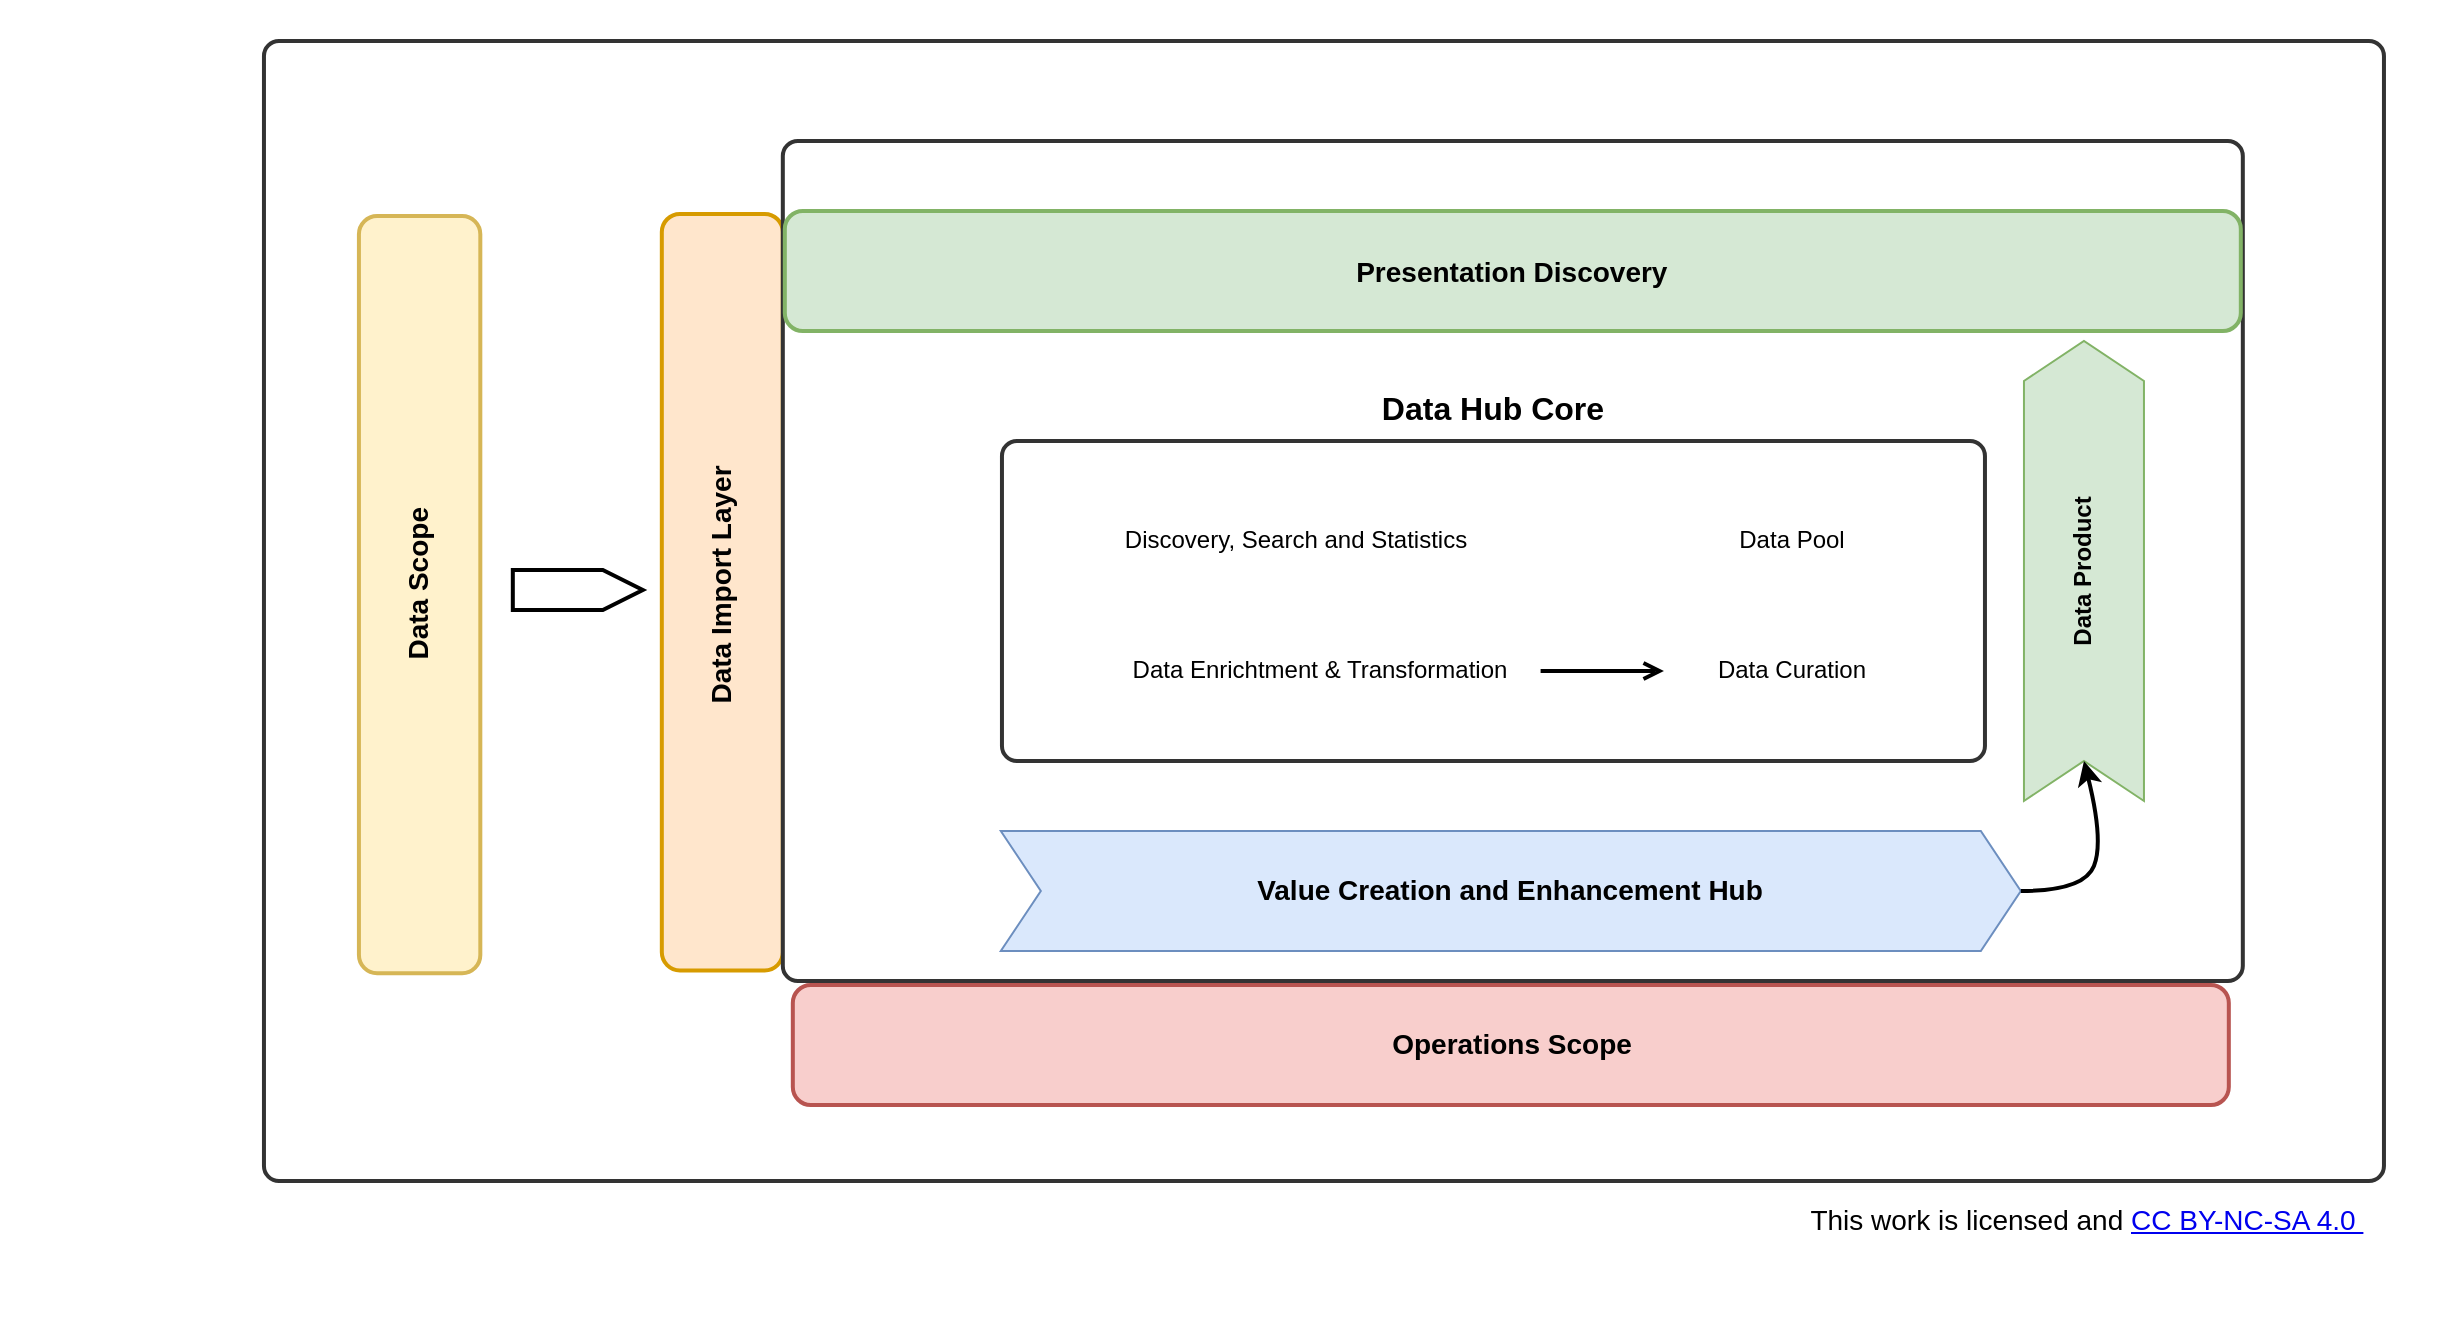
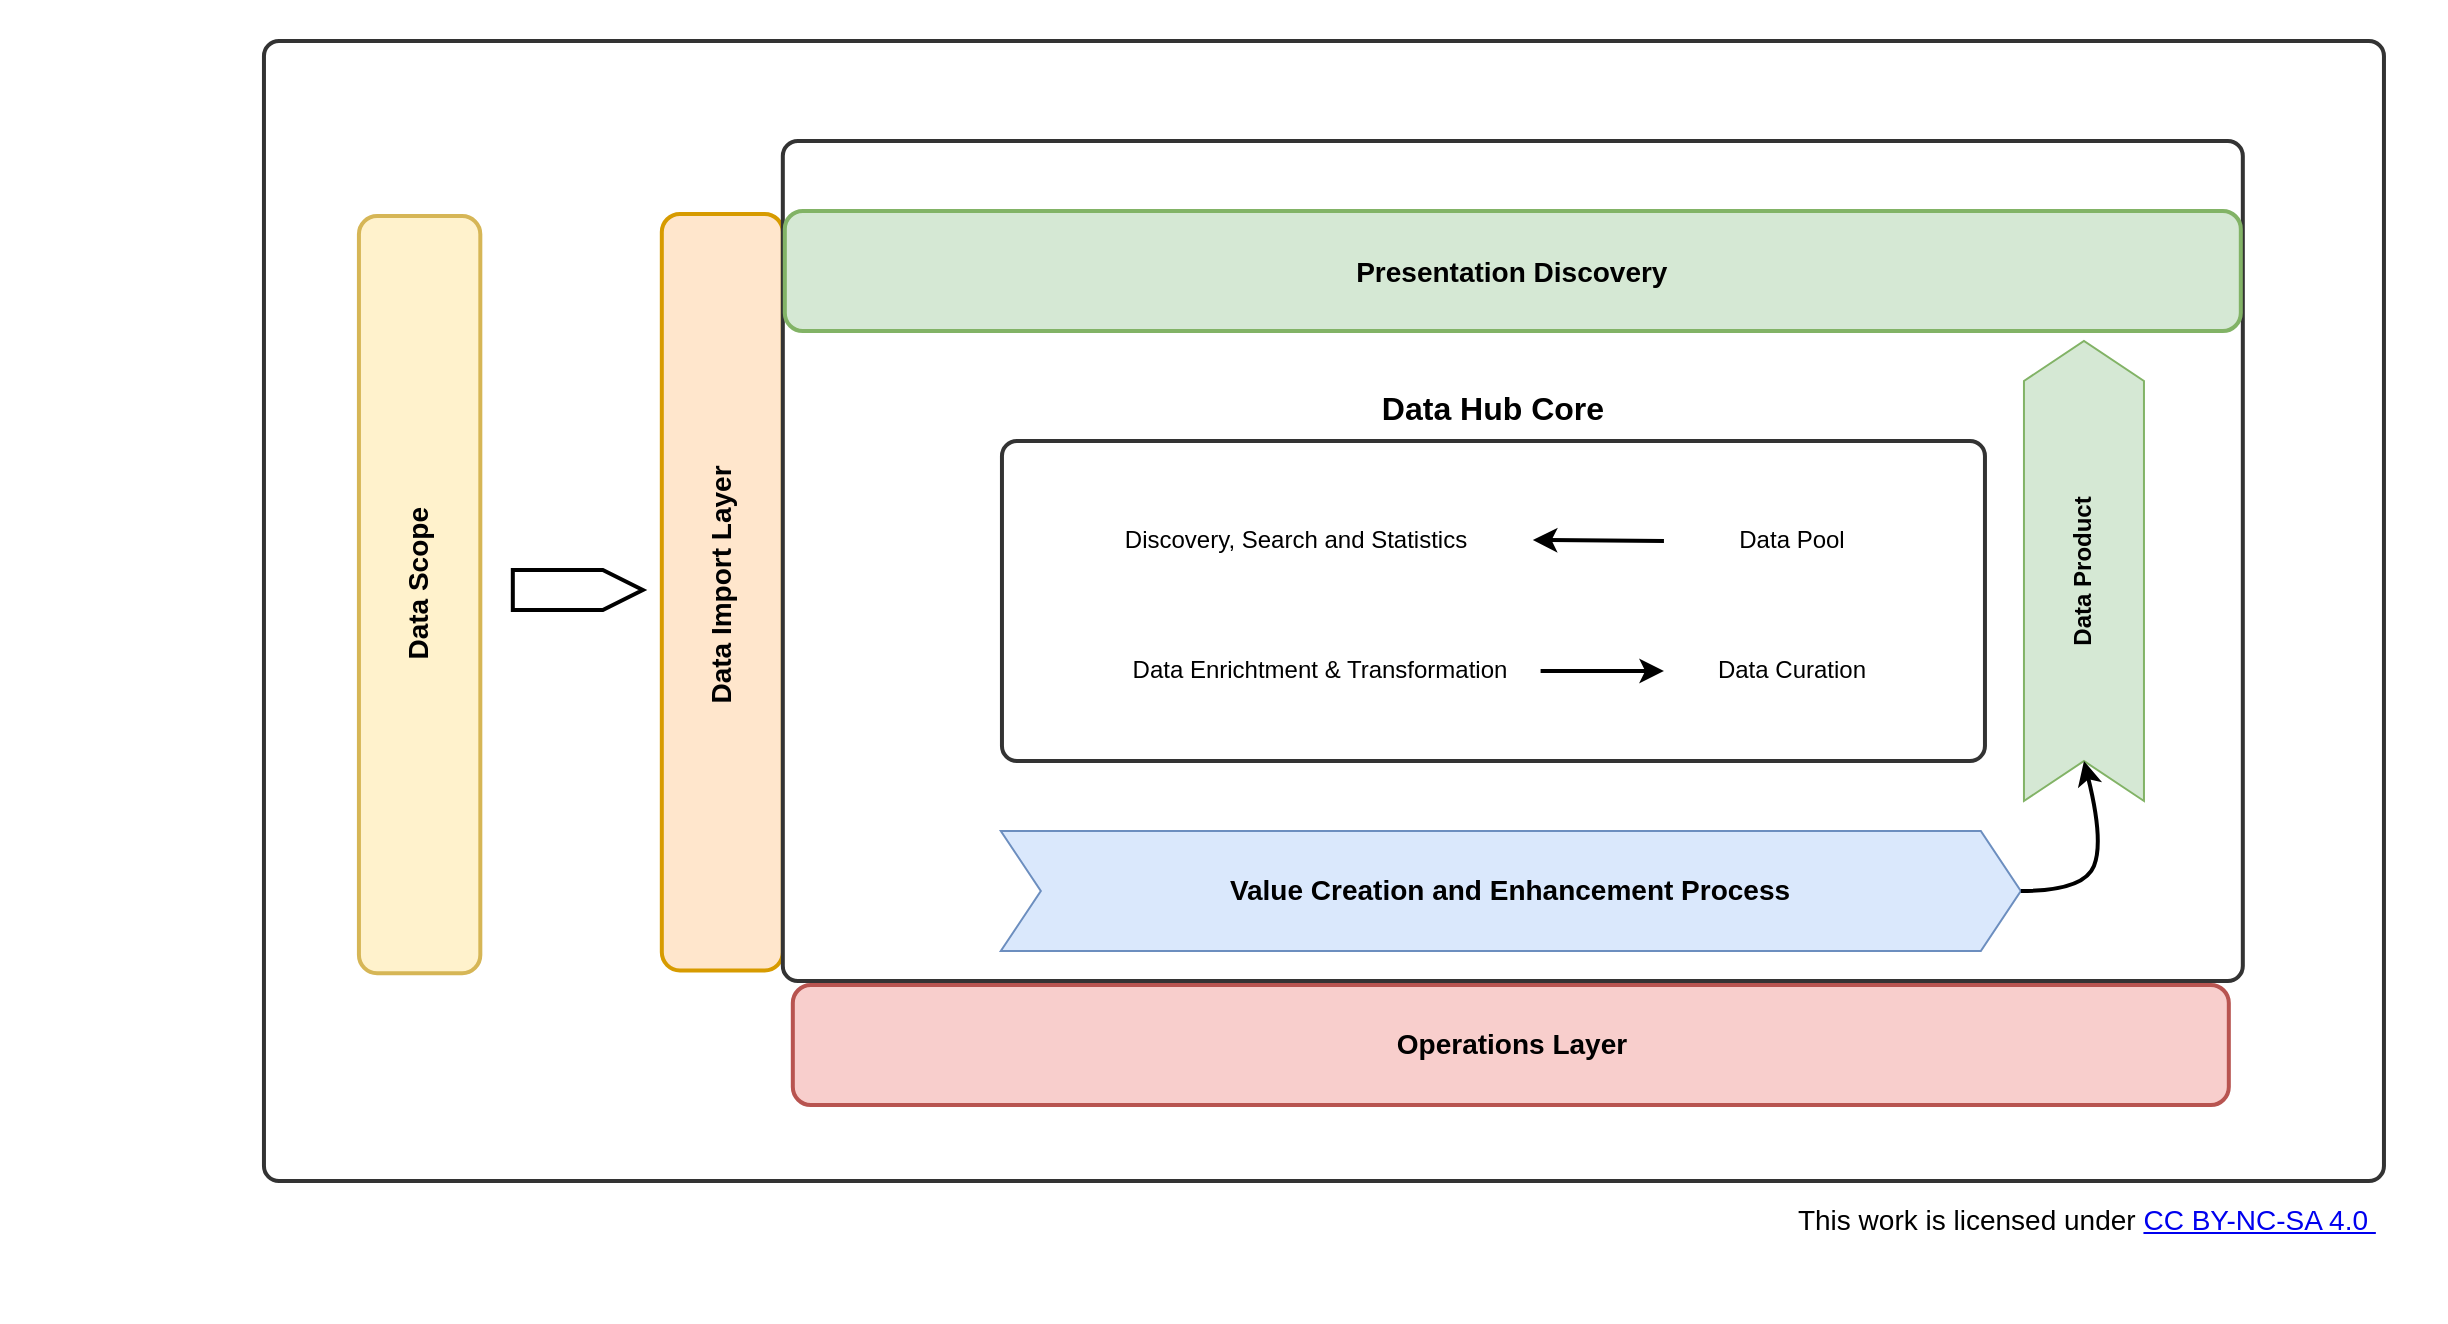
none -> (1607, 541)
(1646, 671) -> (1644, 671)
(1511, 891) -> (1511, 891)
(1513, 1045) -> (1513, 1045)
(2084, 1221) -> (2084, 1221)
